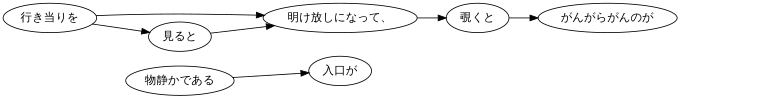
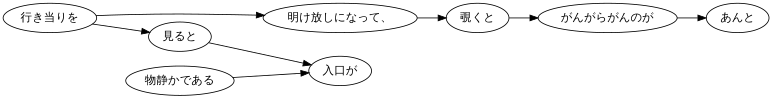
none -> (738, 18)
(238, 30) -> (256, 53)
